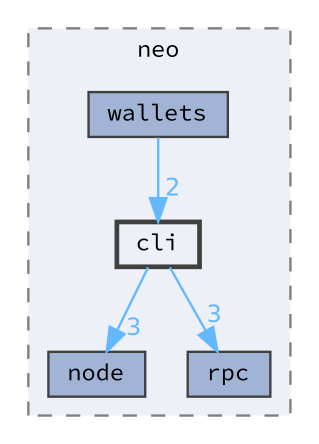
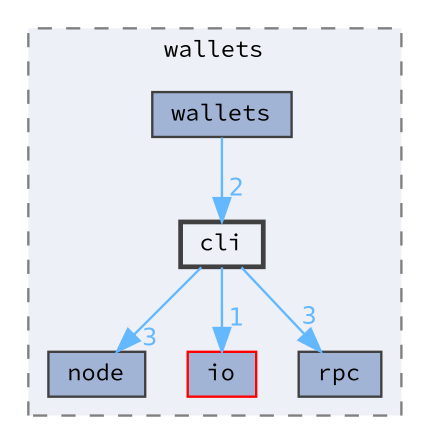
(159, 51) -> (215, 51)
none -> (222, 374)
